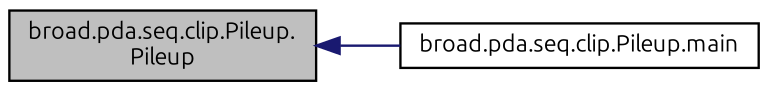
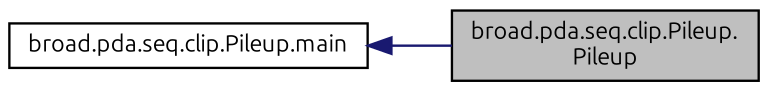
(370, 46) -> (422, 46)
